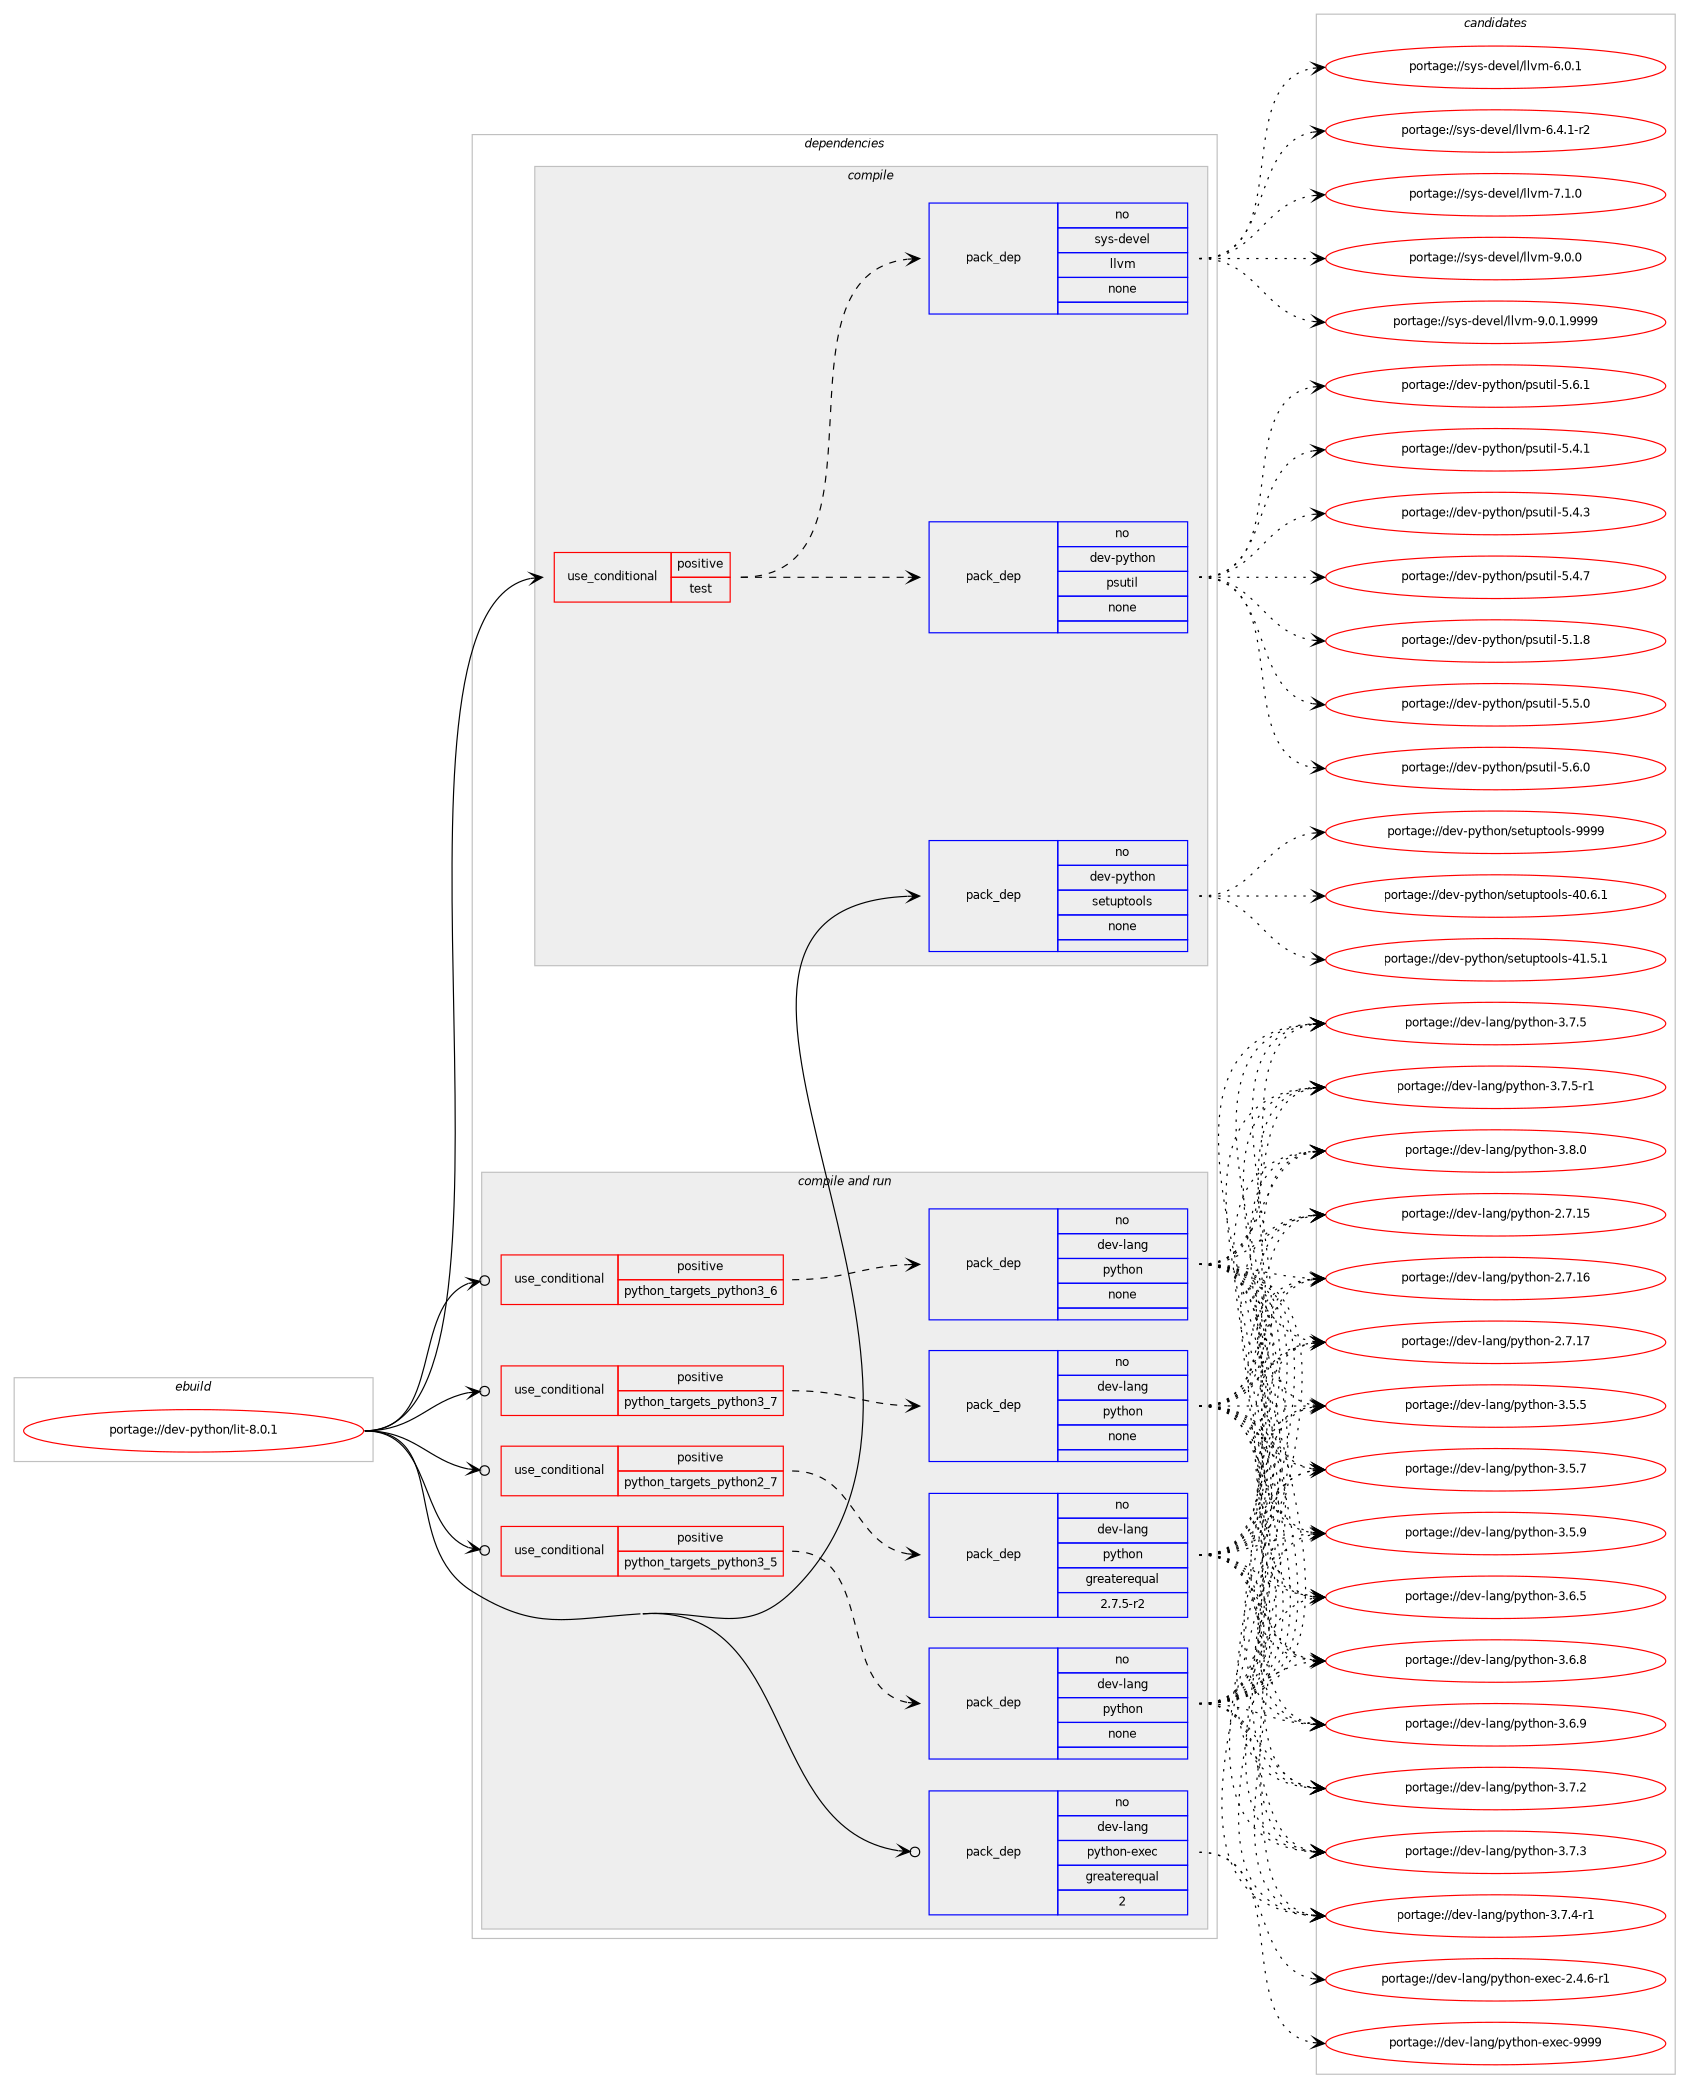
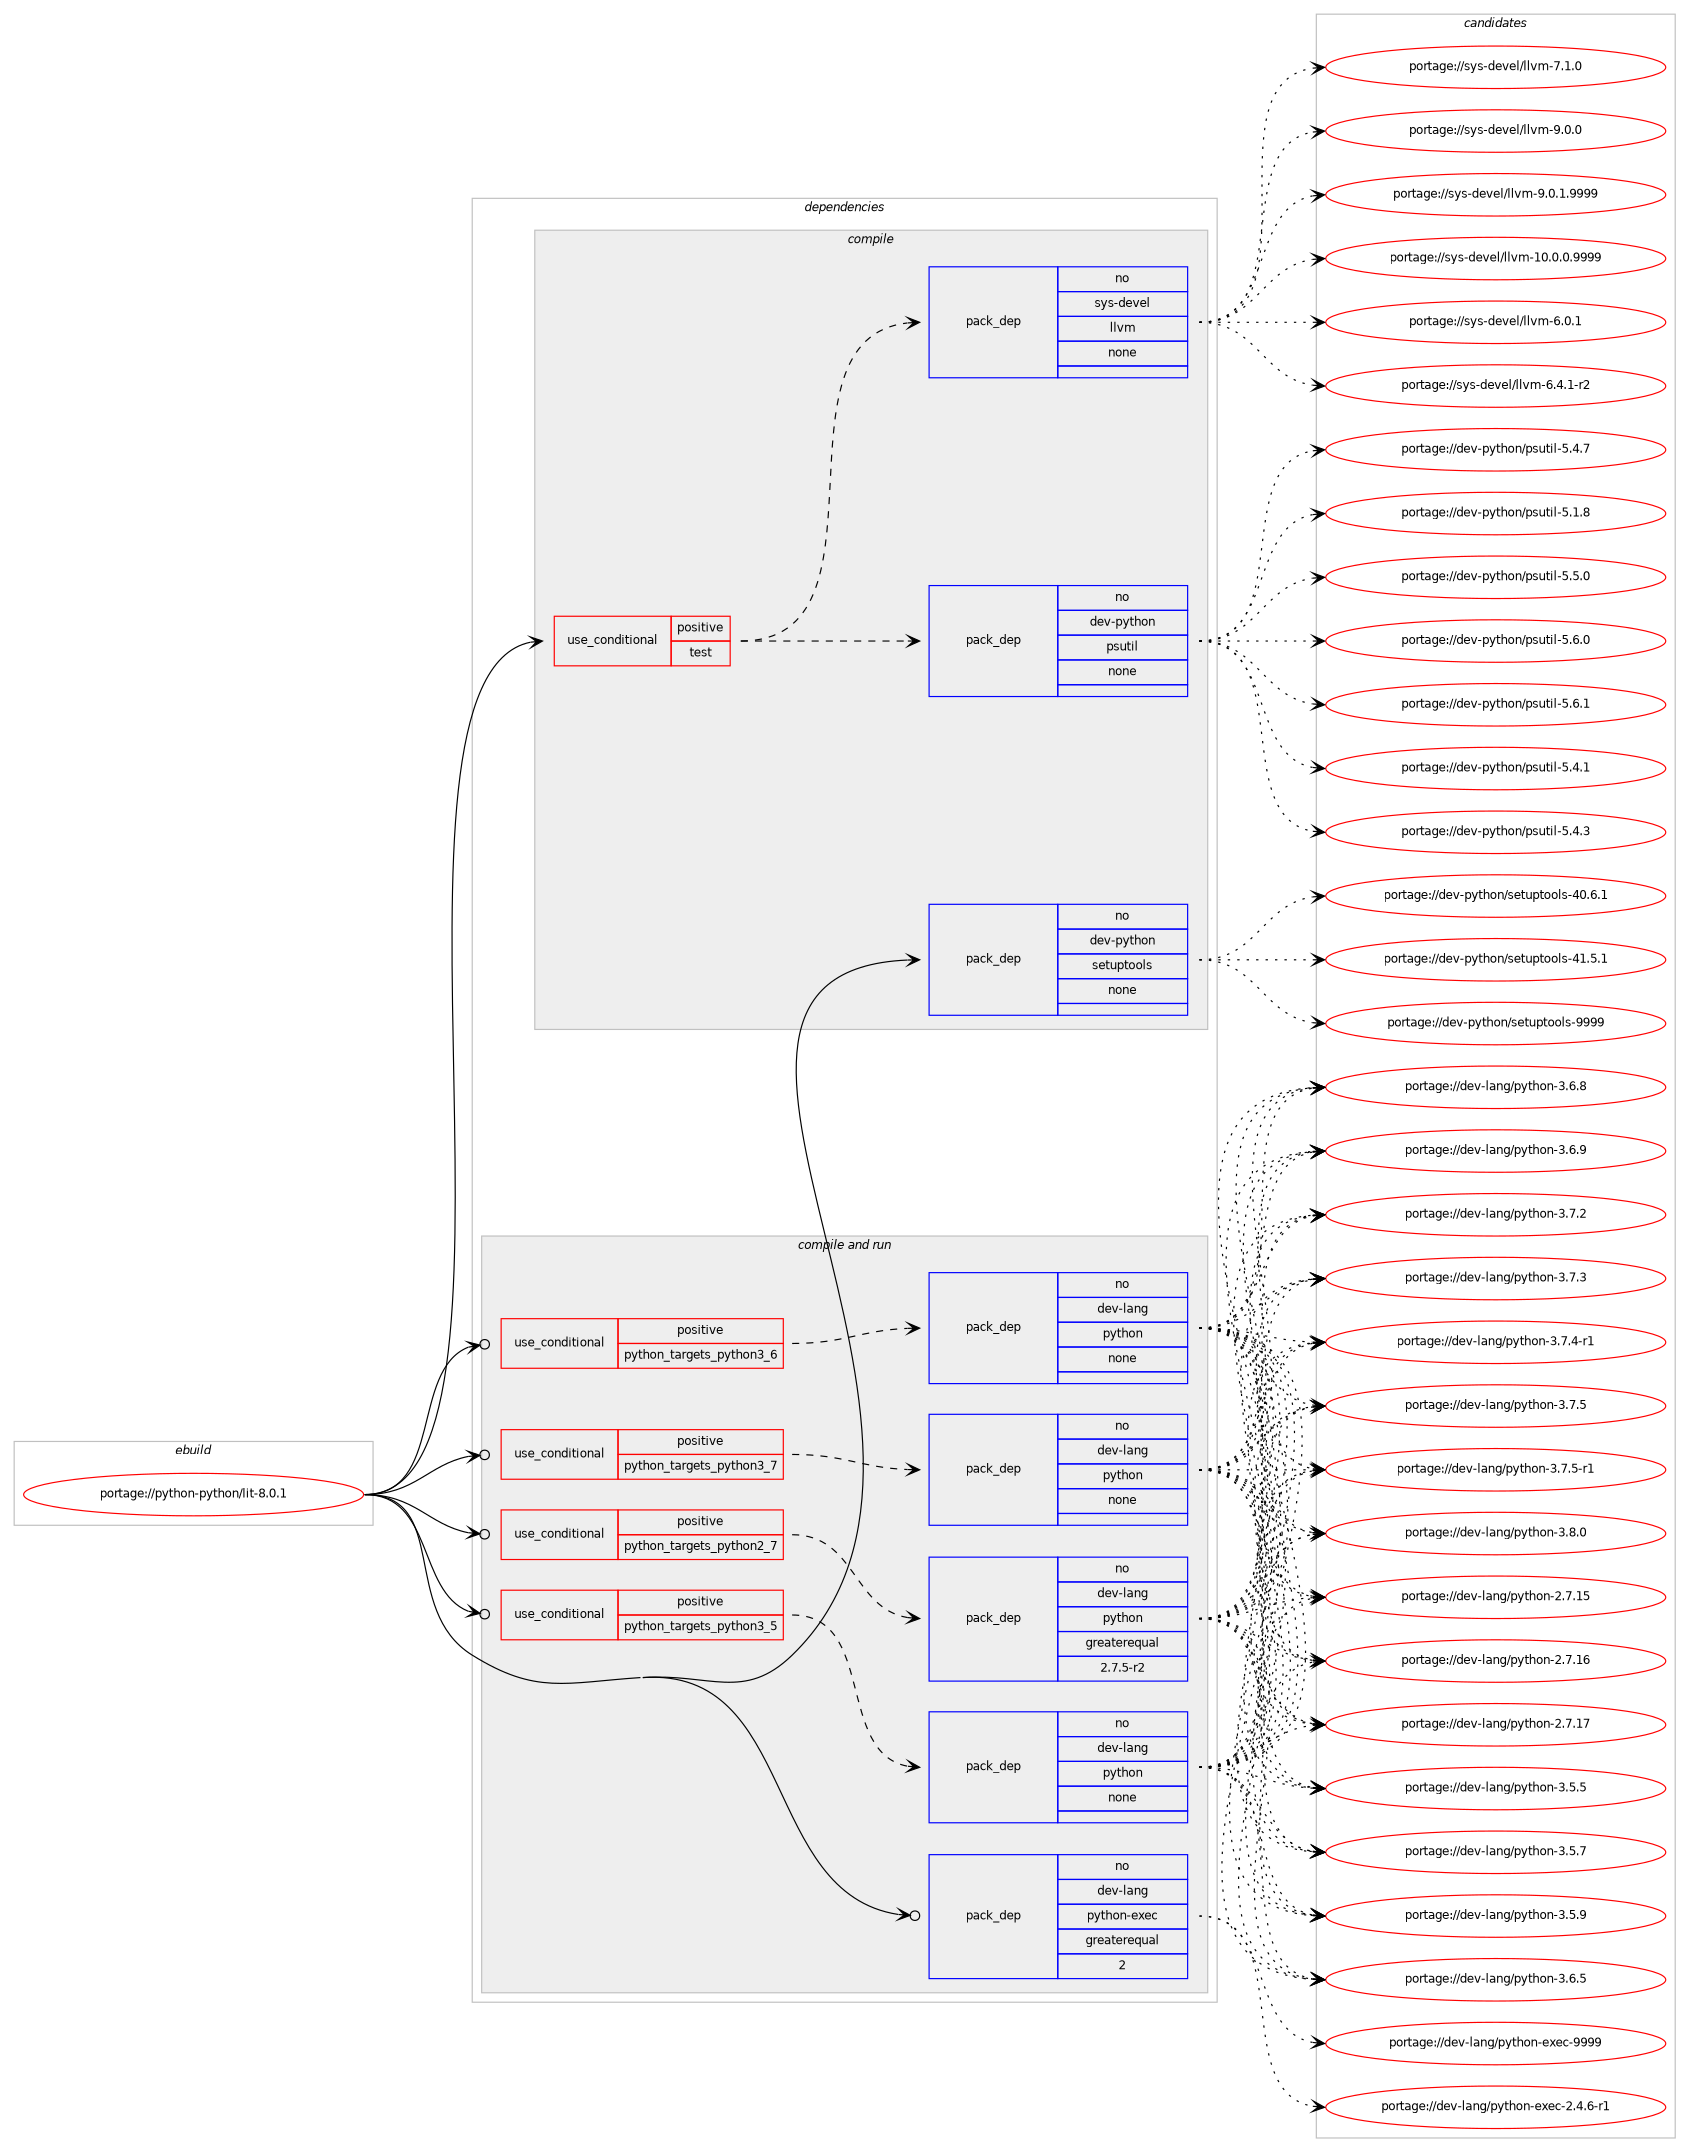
none -> (1496, 259)
(194, 1431) -> (194, 1495)
